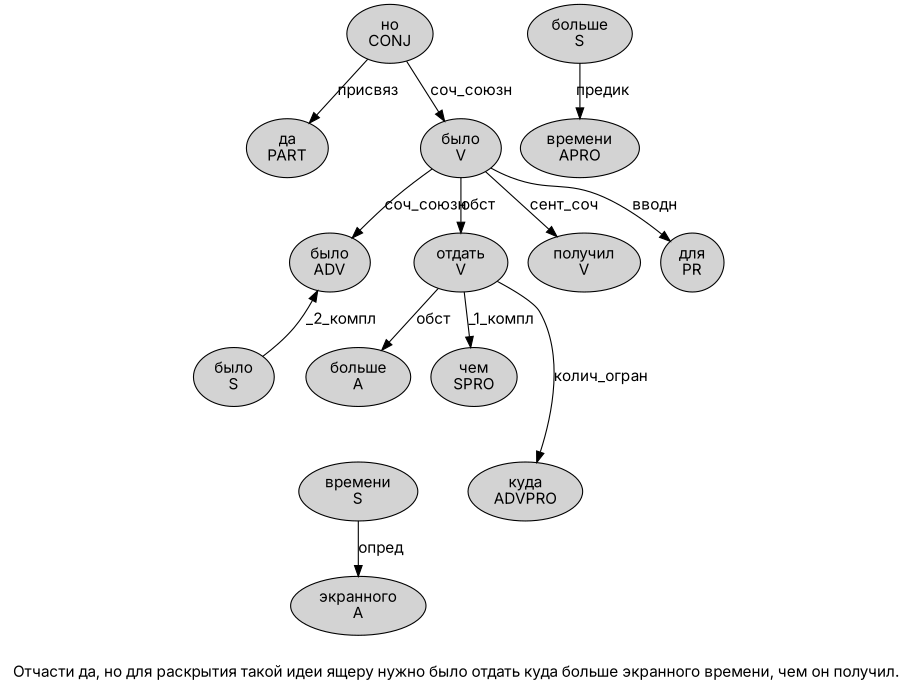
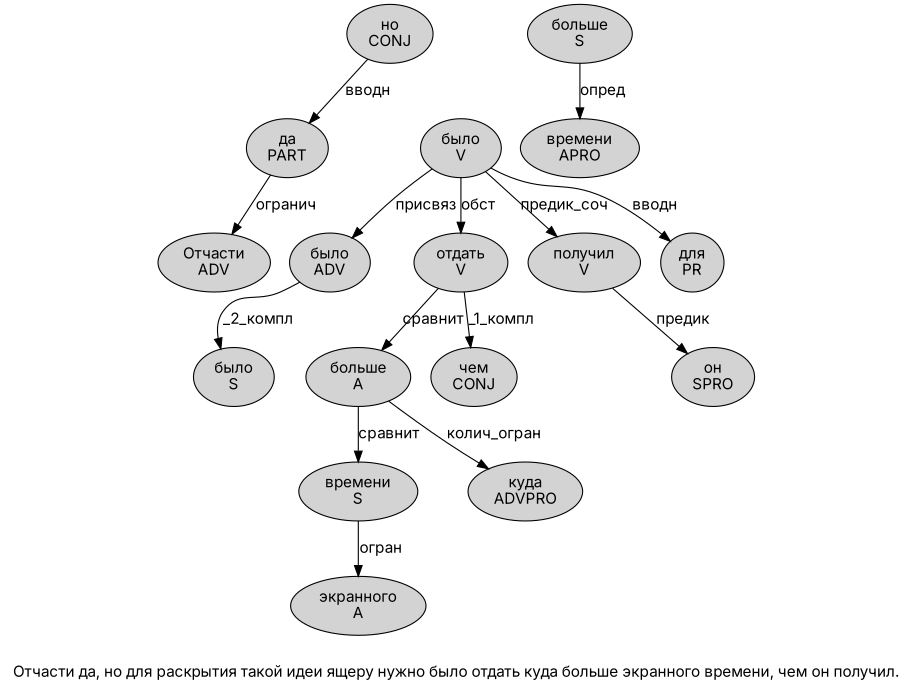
(423, 87) -> none
(368, 91) -> (368, 91)
(603, 91) -> (603, 91)
(426, 205) -> (426, 205)
(565, 205) -> (565, 205)
none -> (214, 263)
(434, 320) -> (434, 320)
(291, 331) -> (247, 298)
(553, 355) -> (433, 433)
(474, 377) -> (474, 377)
none -> (713, 377)
none -> (358, 429)
(381, 549) -> (381, 549)
